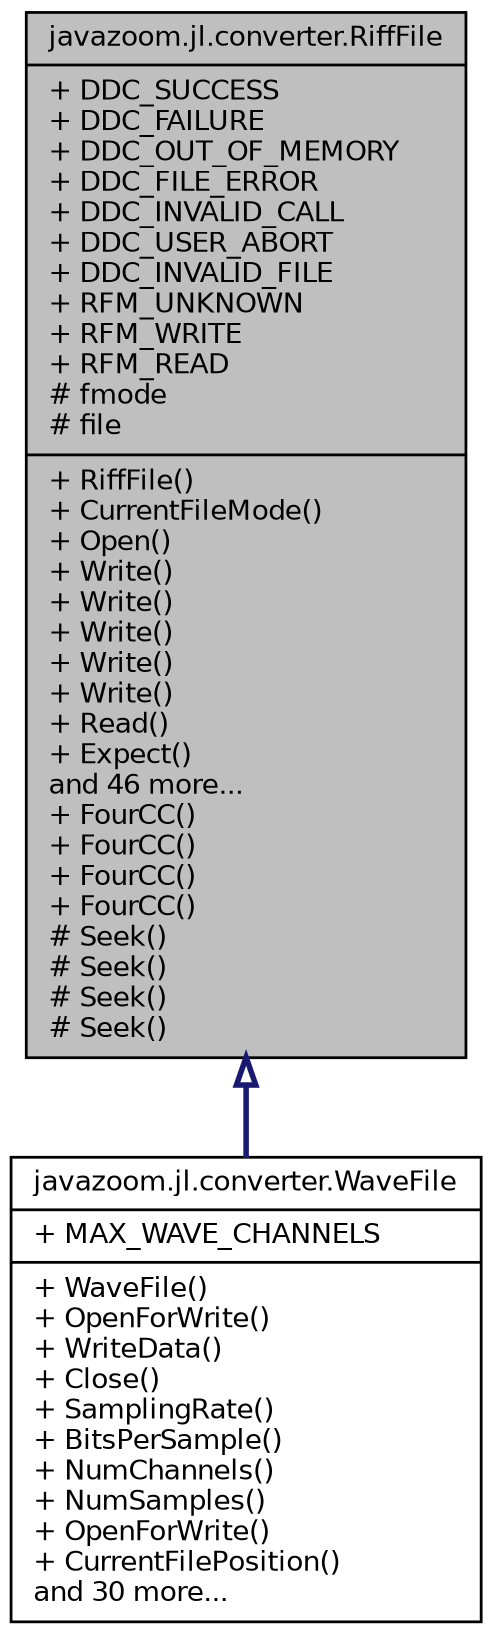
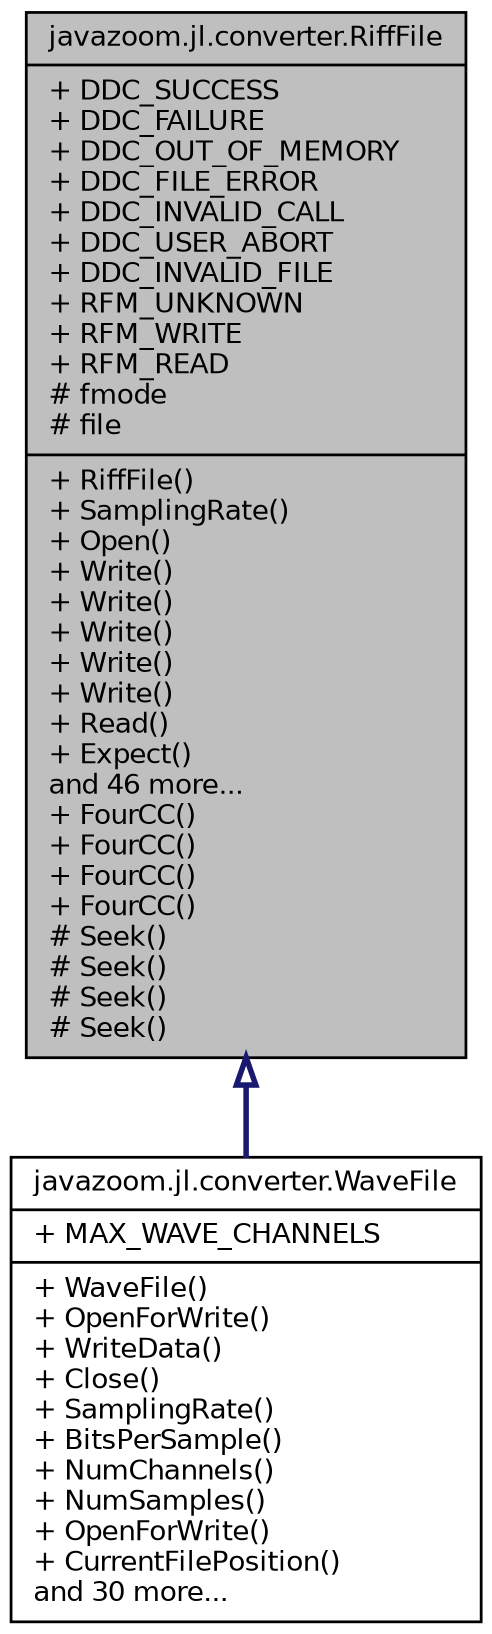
(187, 512) -> (170, 512)
